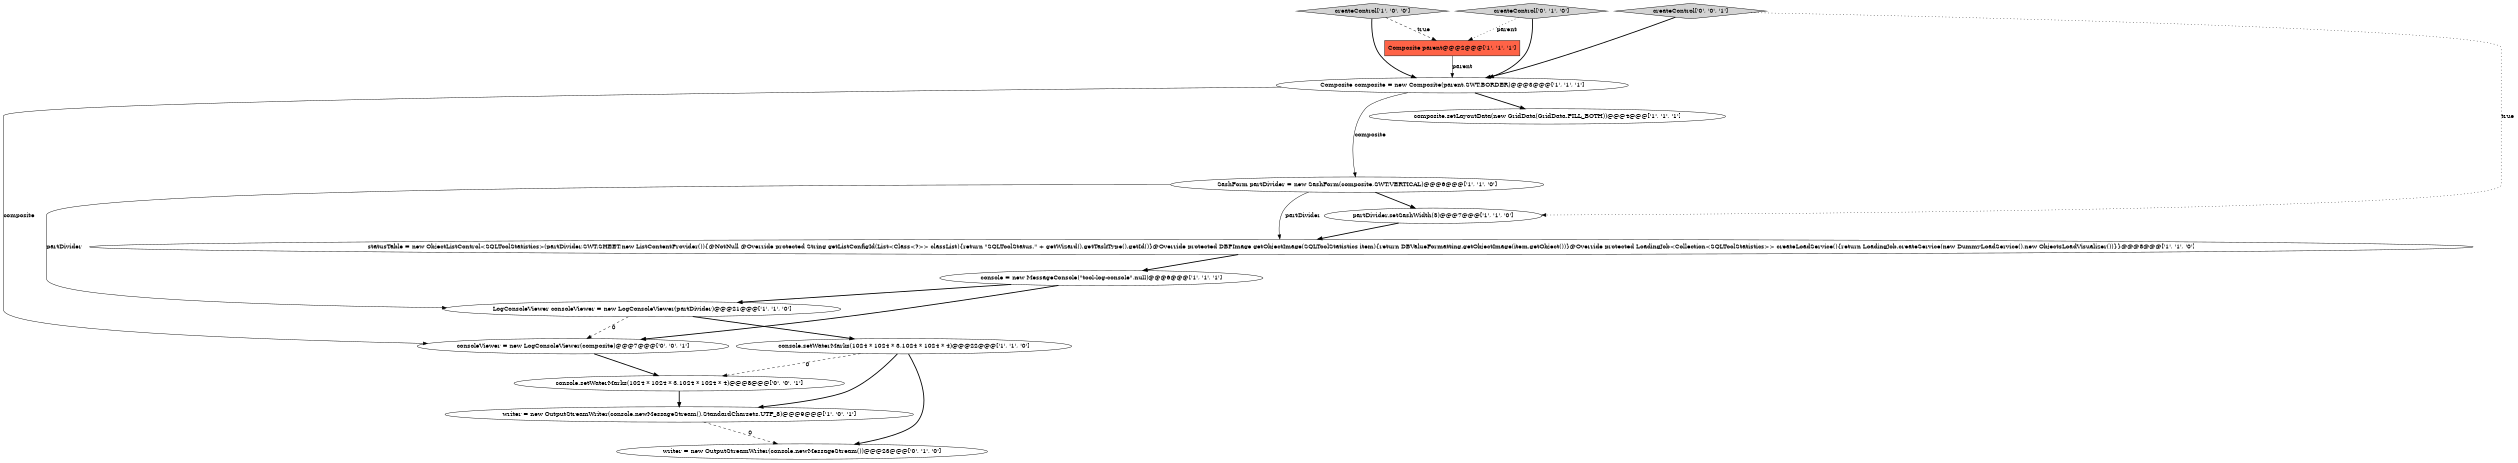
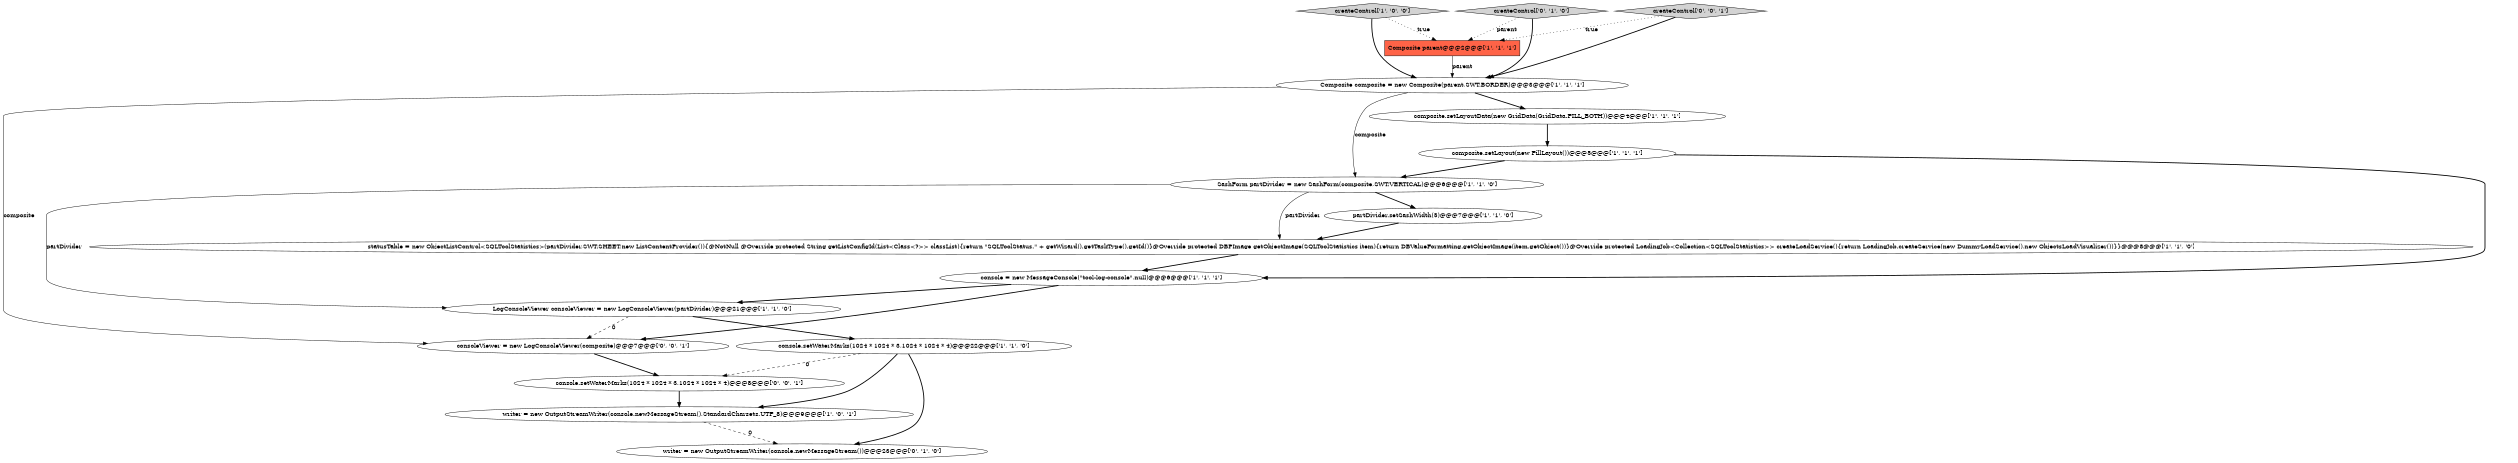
(1409, 28) -> (1409, 28)
none -> (1547, 154)
(2468, 193) -> (1583, 28)
